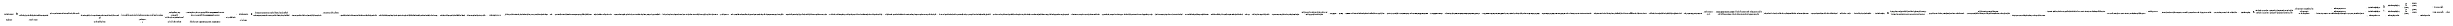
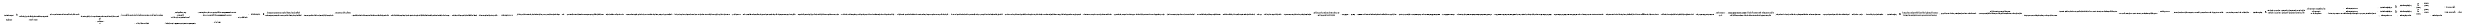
(100, 22) -> none
